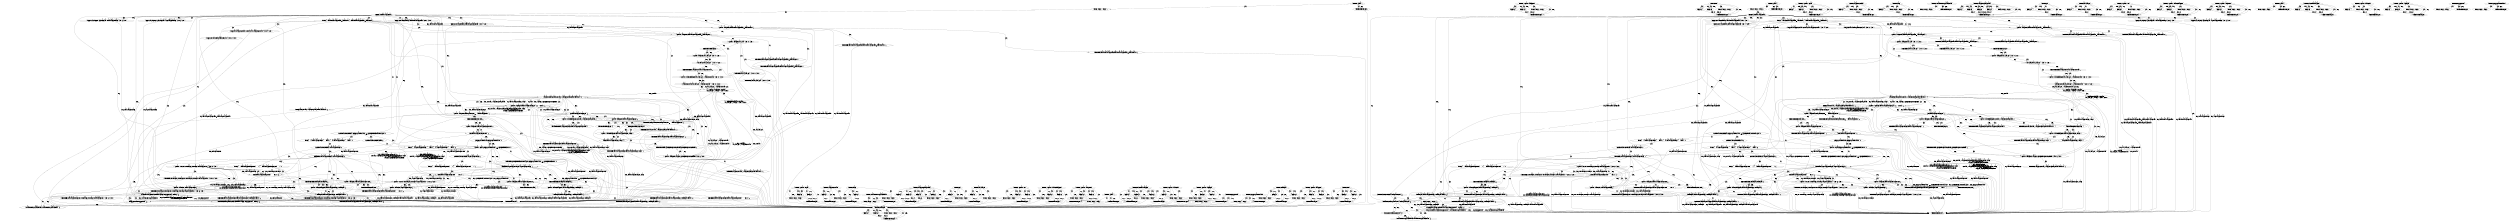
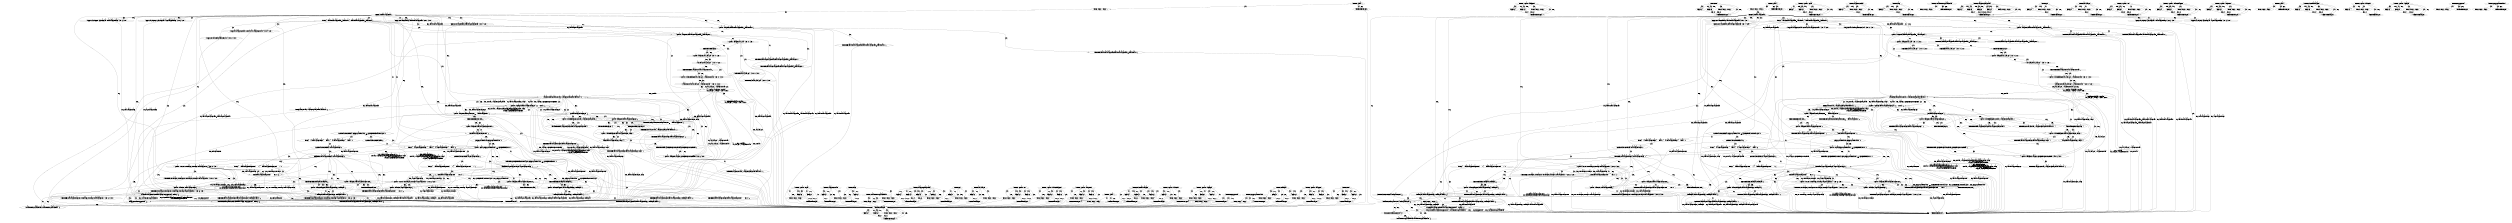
(1393, 198) -> none
